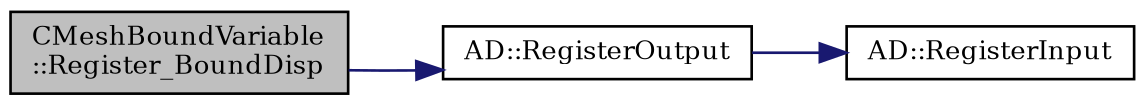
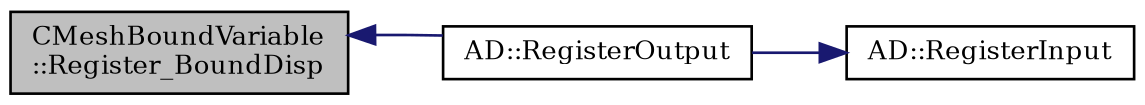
(382, 71) -> (409, 35)
